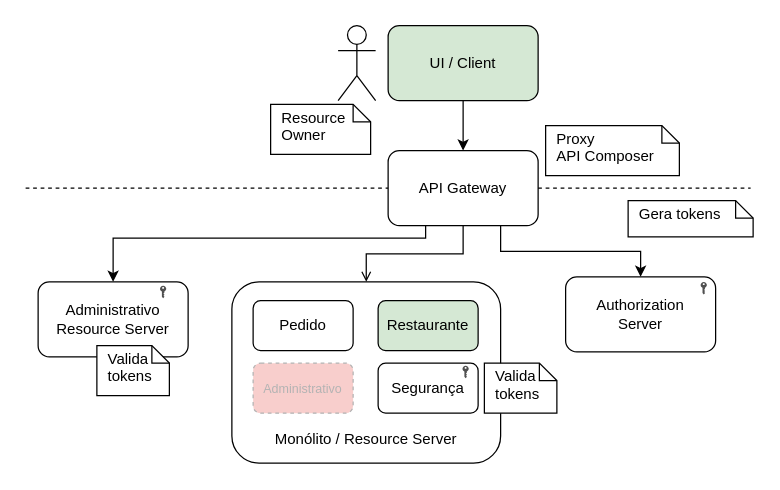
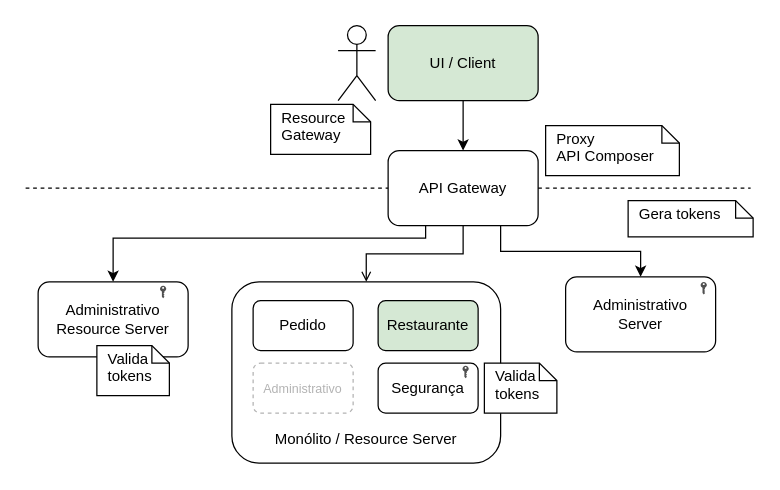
(315, 127) -> (315, 127)
(641, 314) -> (641, 314)
(303, 388) -> (303, 388)
